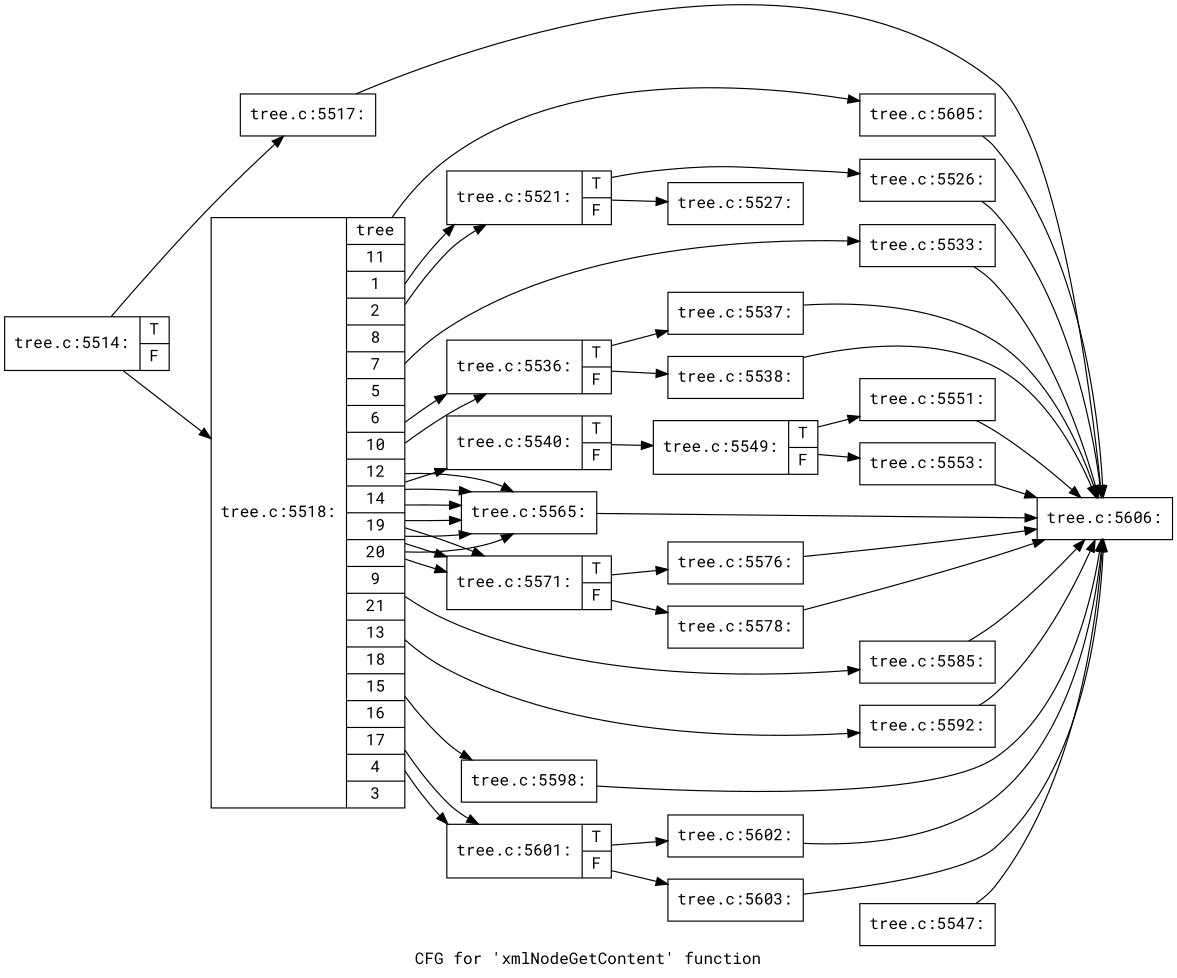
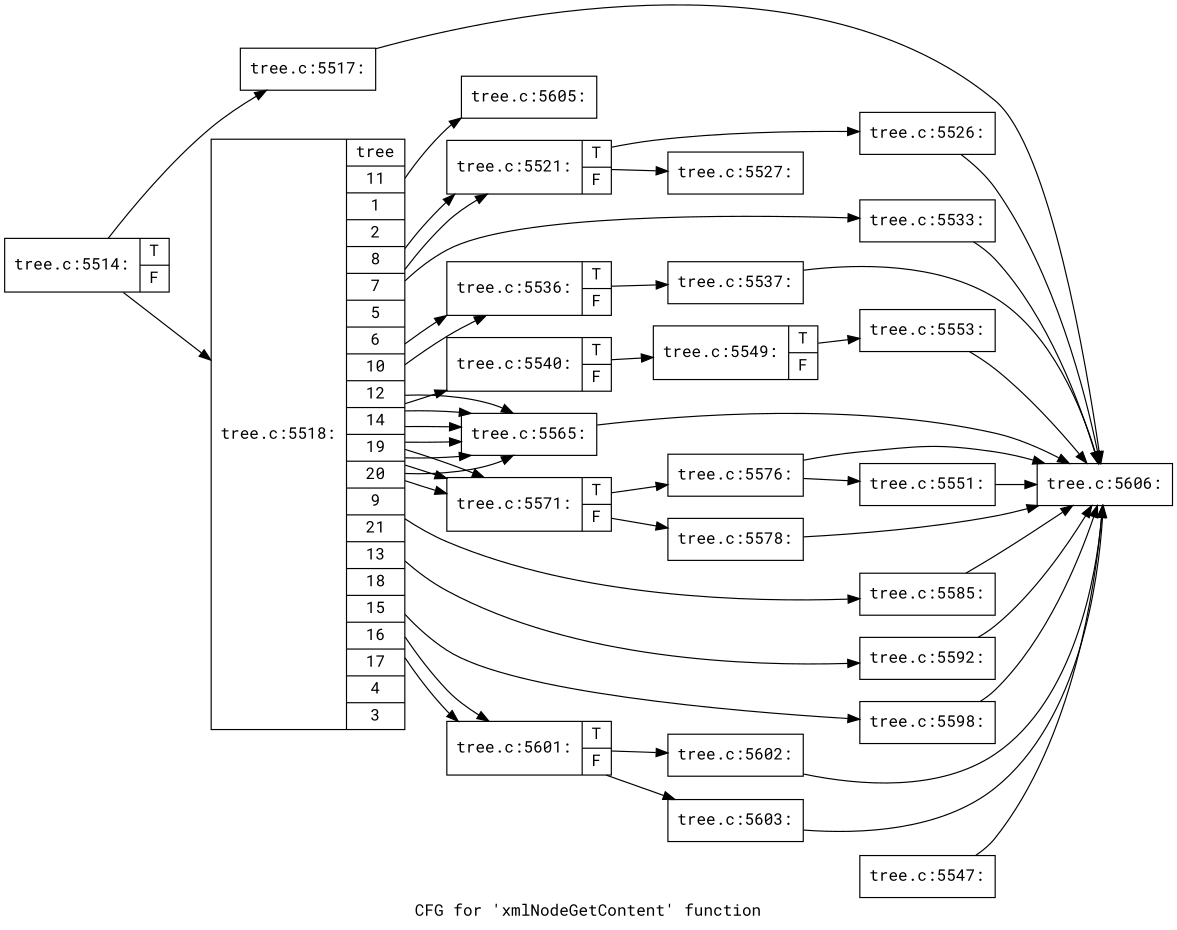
(1059, 264) -> none
(736, 377) -> none
(833, 423) -> (826, 480)
